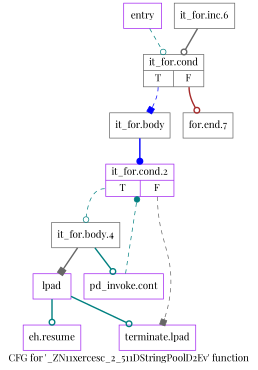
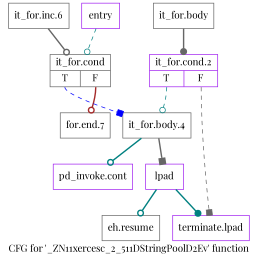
(157, 97) -> (89, 102)
(140, 148) -> (184, 39)
(131, 238) -> none
(99, 310) -> (186, 200)
(52, 338) -> (131, 228)
